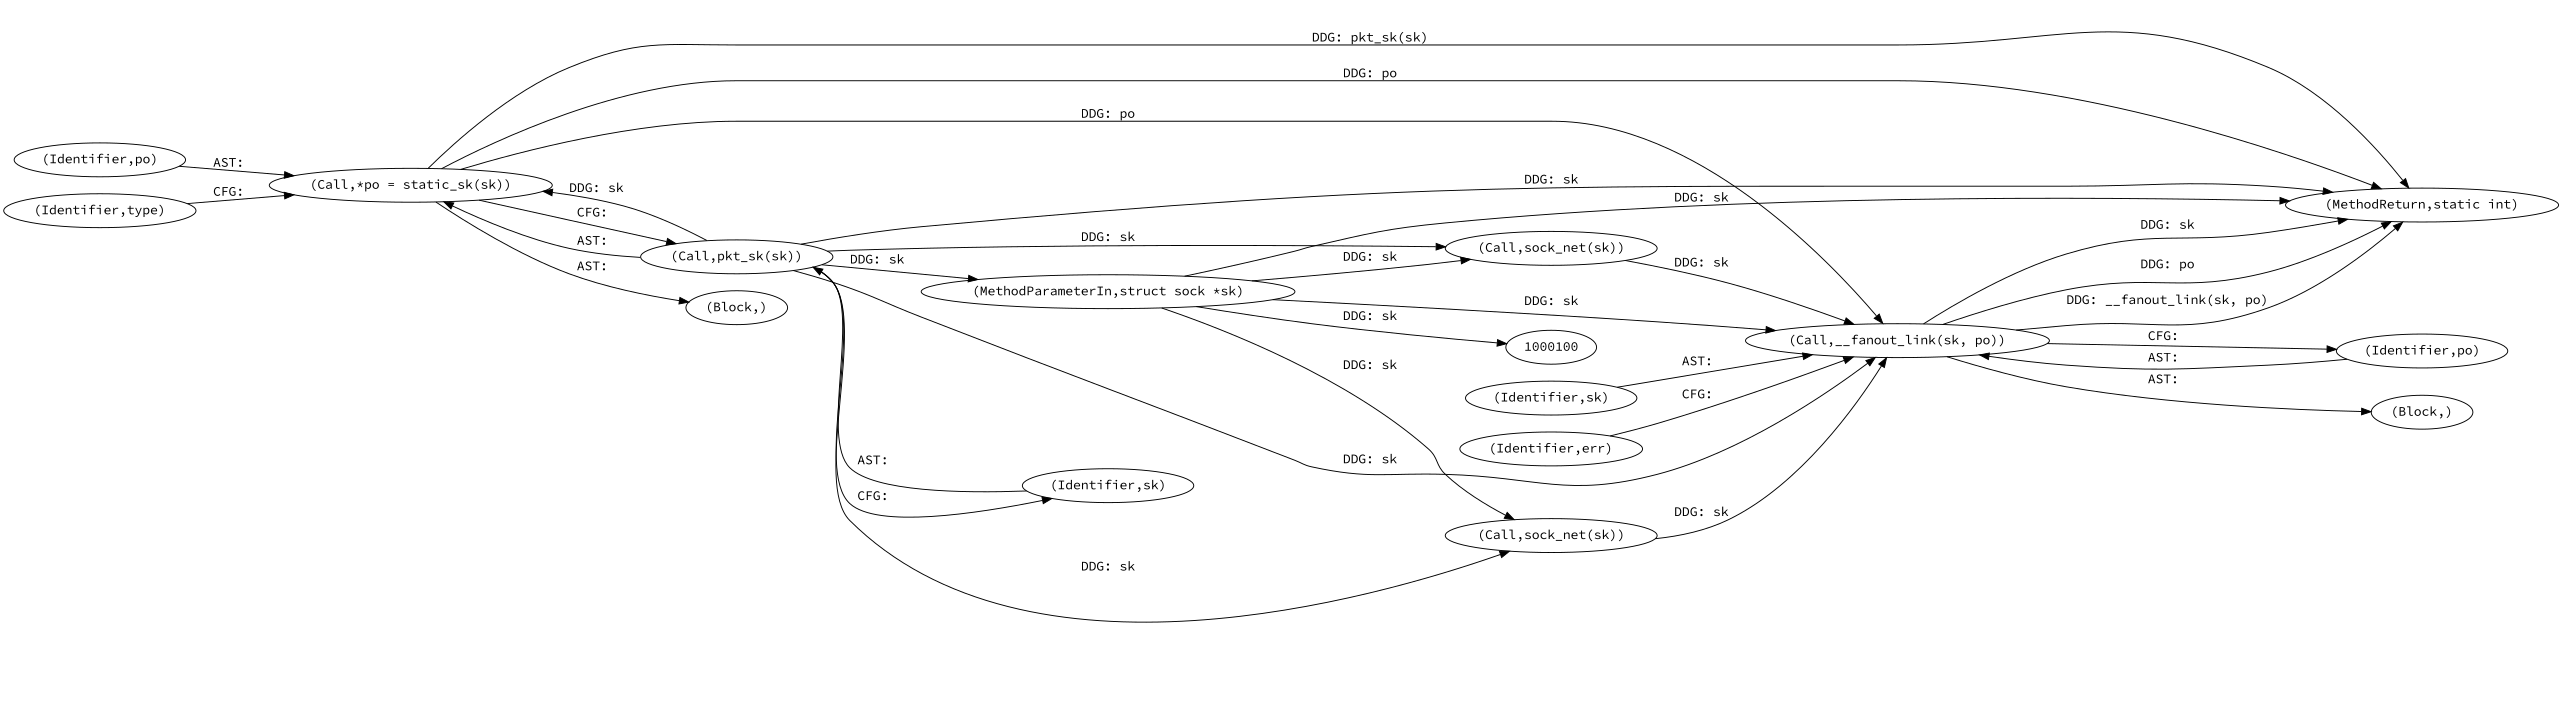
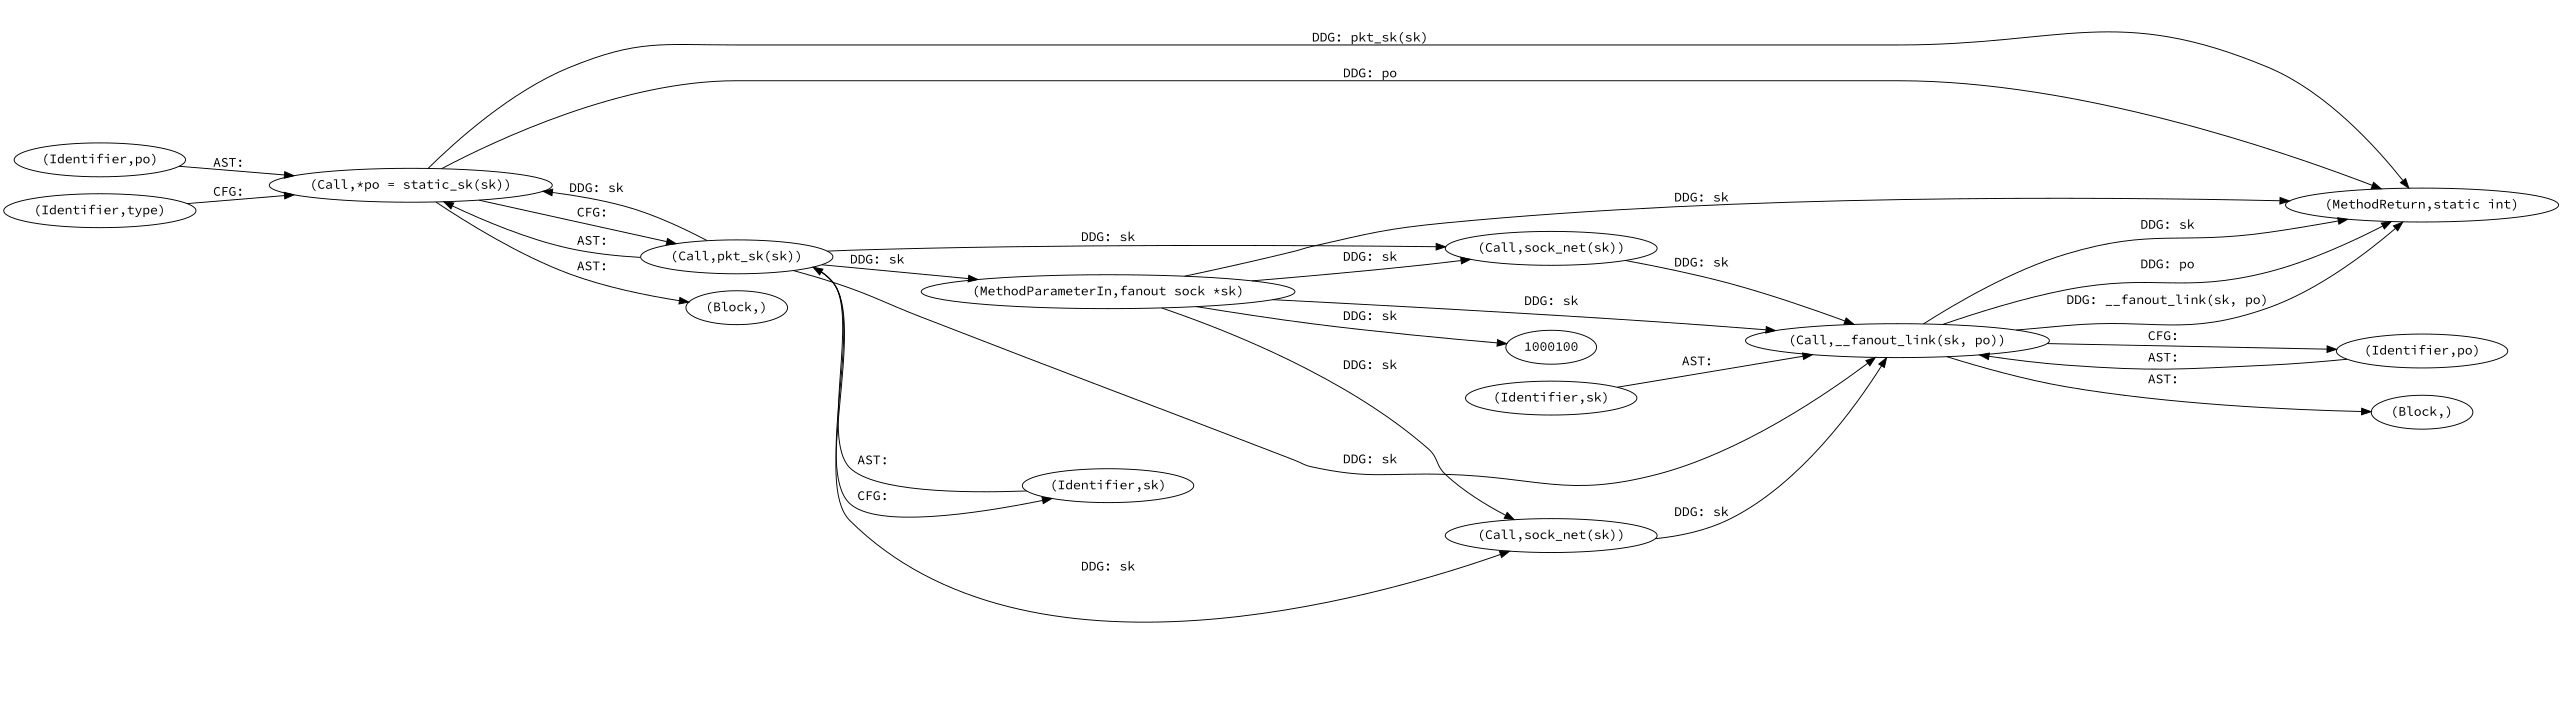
(1198, 121) -> none
(1561, 188) -> none
(1108, 292) -> (1108, 292)
(1551, 449) -> none
